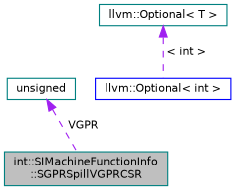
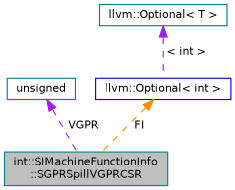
none -> (124, 130)
